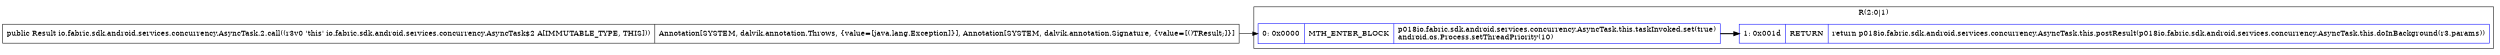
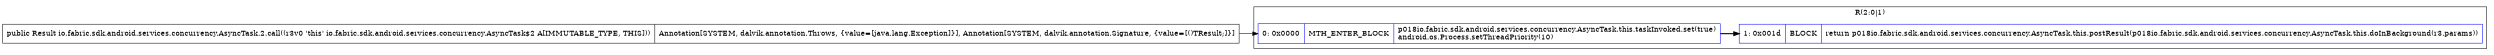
(1807, 33) -> (1803, 33)
